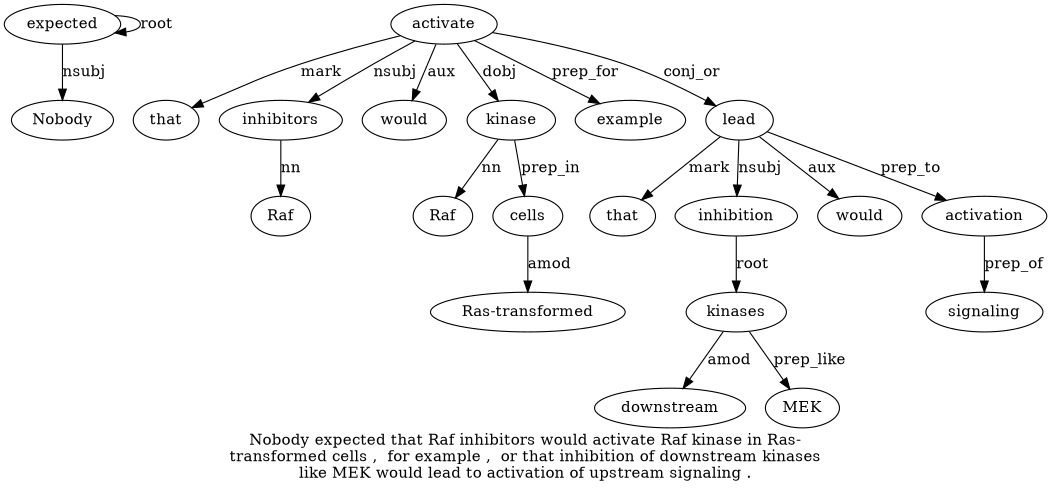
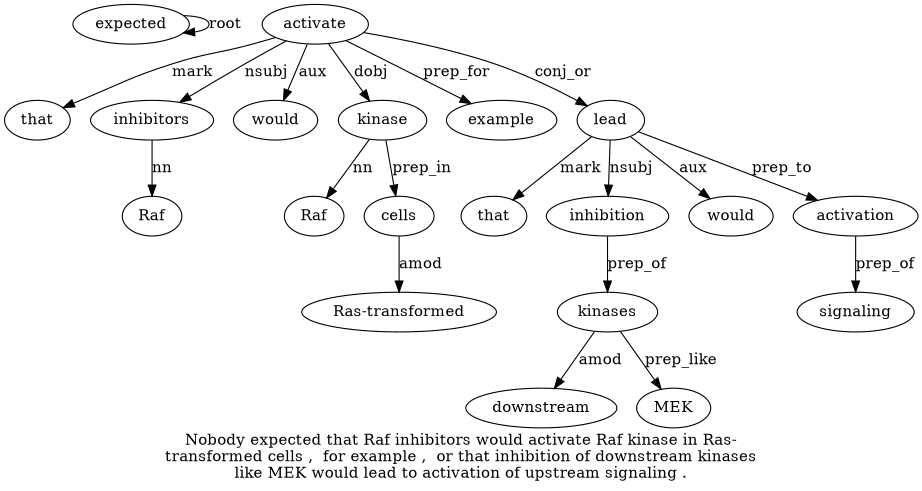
(62, 120) -> none
(753, 264) -> (637, 264)
